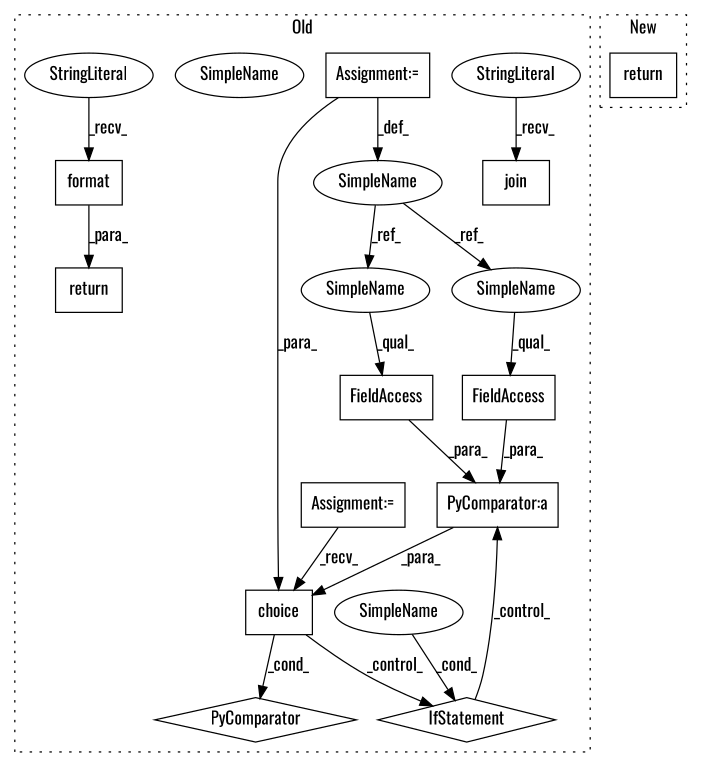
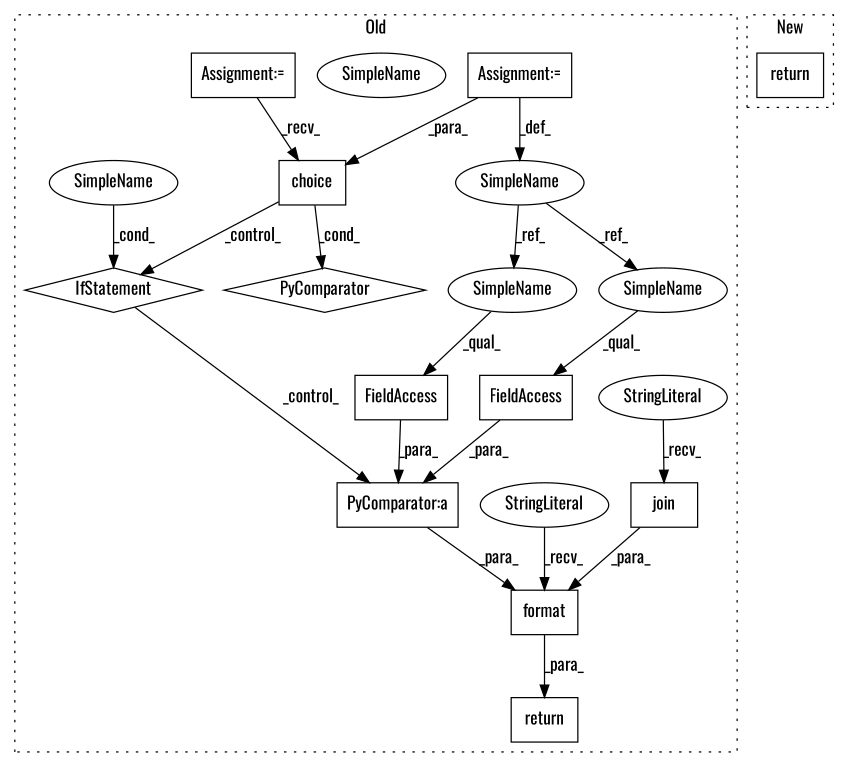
none -> (609, 554)
(389, 559) -> (466, 555)
